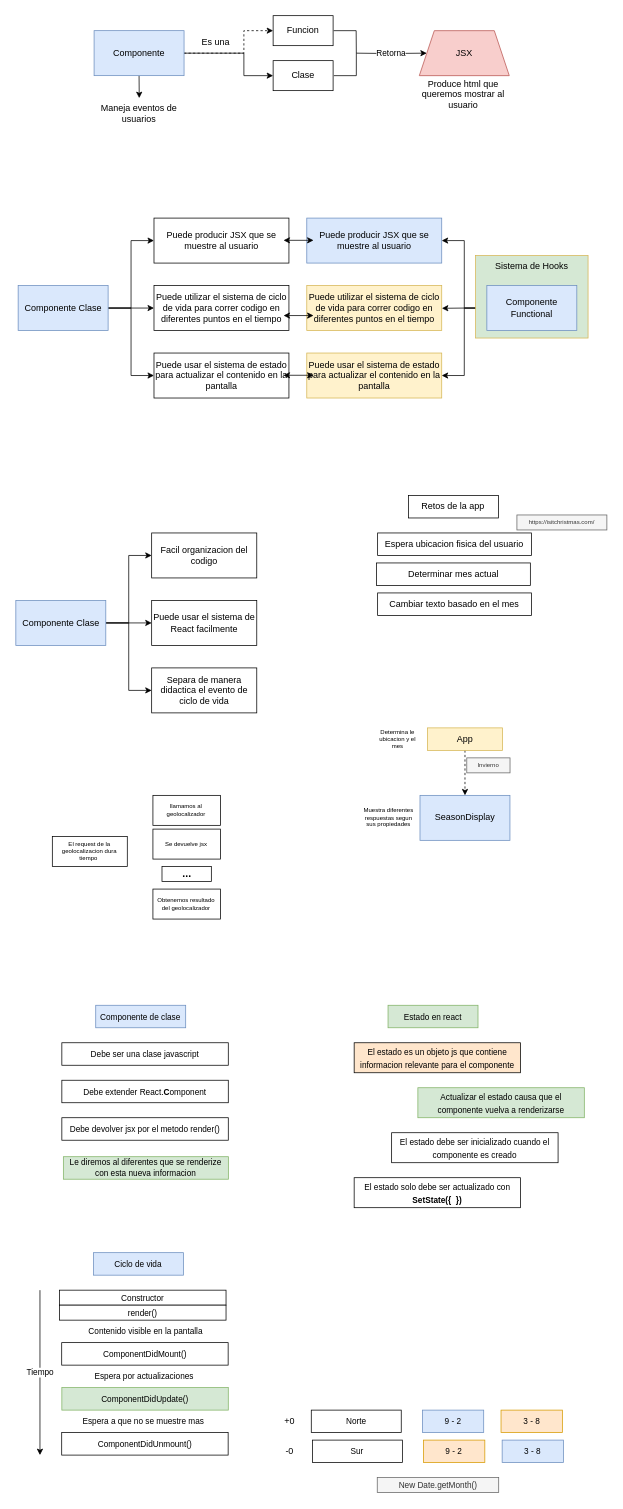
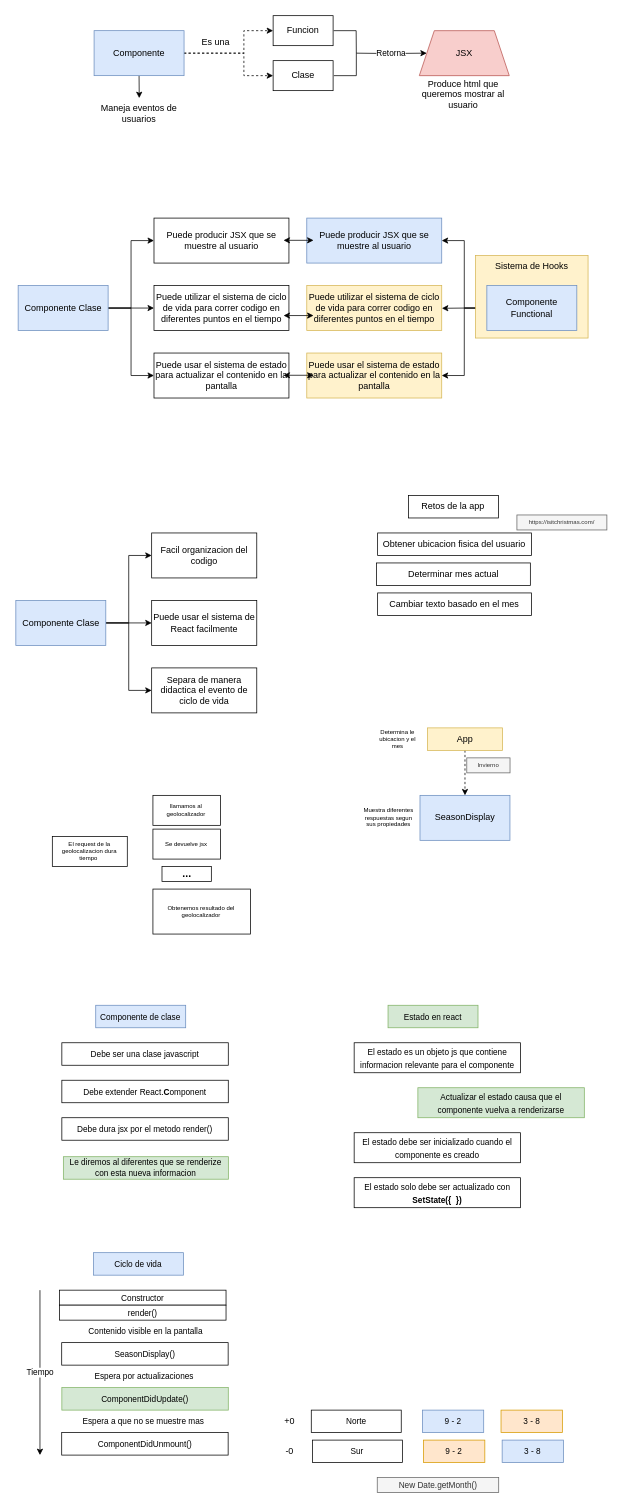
(245, 75) -> (245, 75)
(532, 266) -> (532, 266)
(455, 544) -> (455, 544)
(187, 904) -> (202, 912)
(438, 1058) -> (438, 1058)
(145, 1129) -> (145, 1129)
(475, 1148) -> (438, 1148)
(145, 1354) -> (145, 1354)
